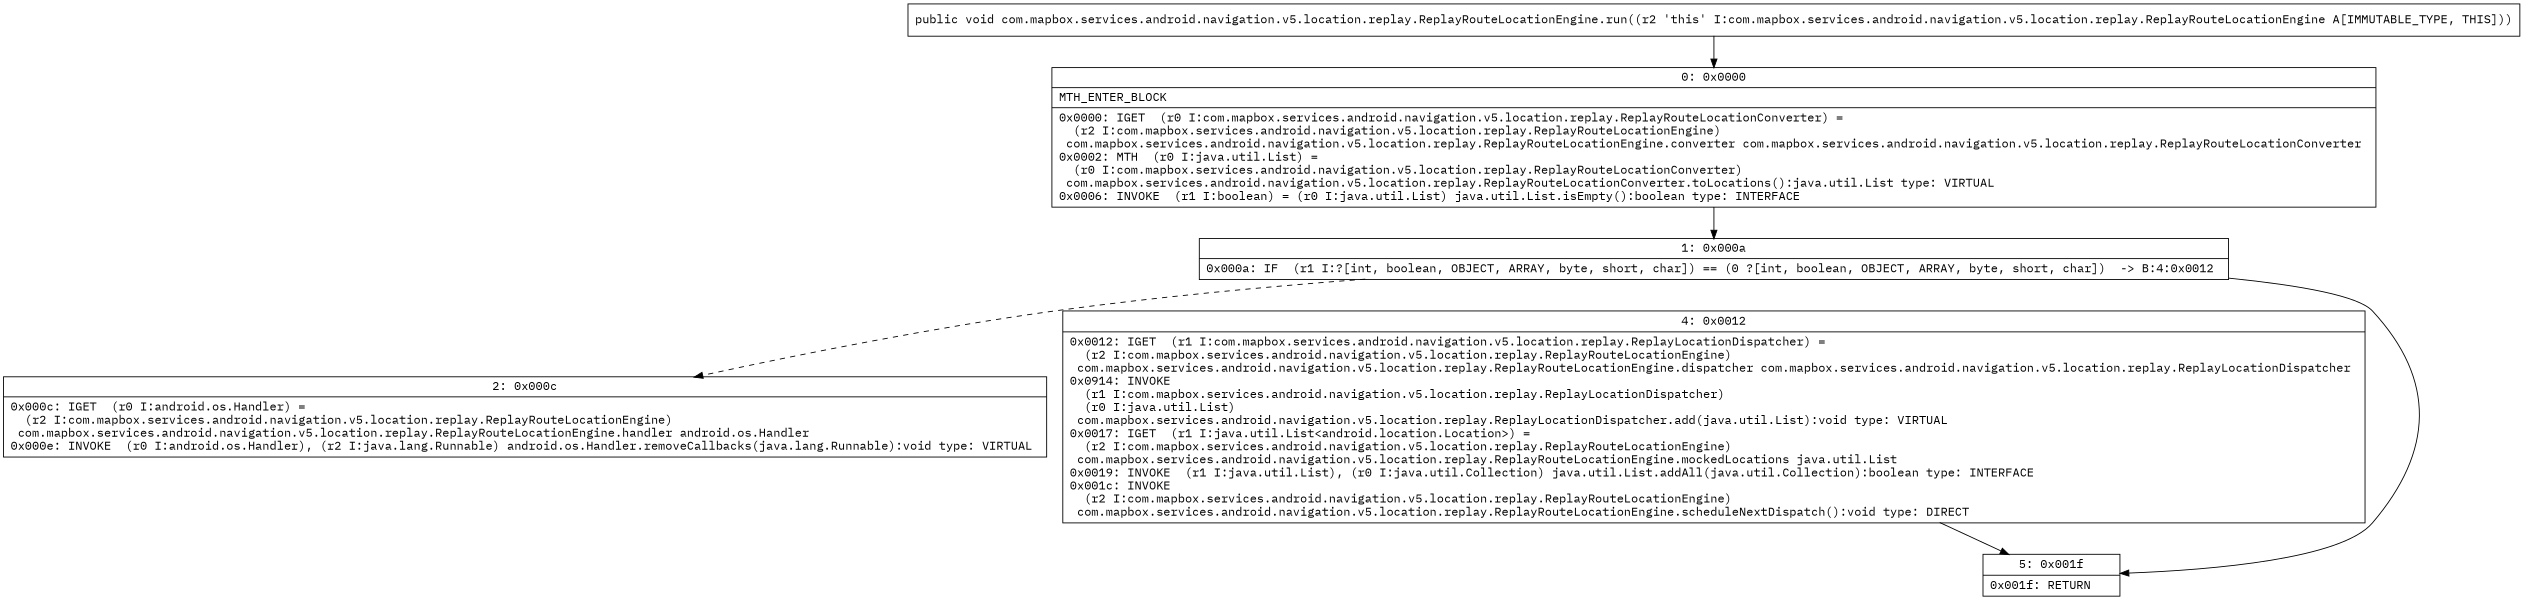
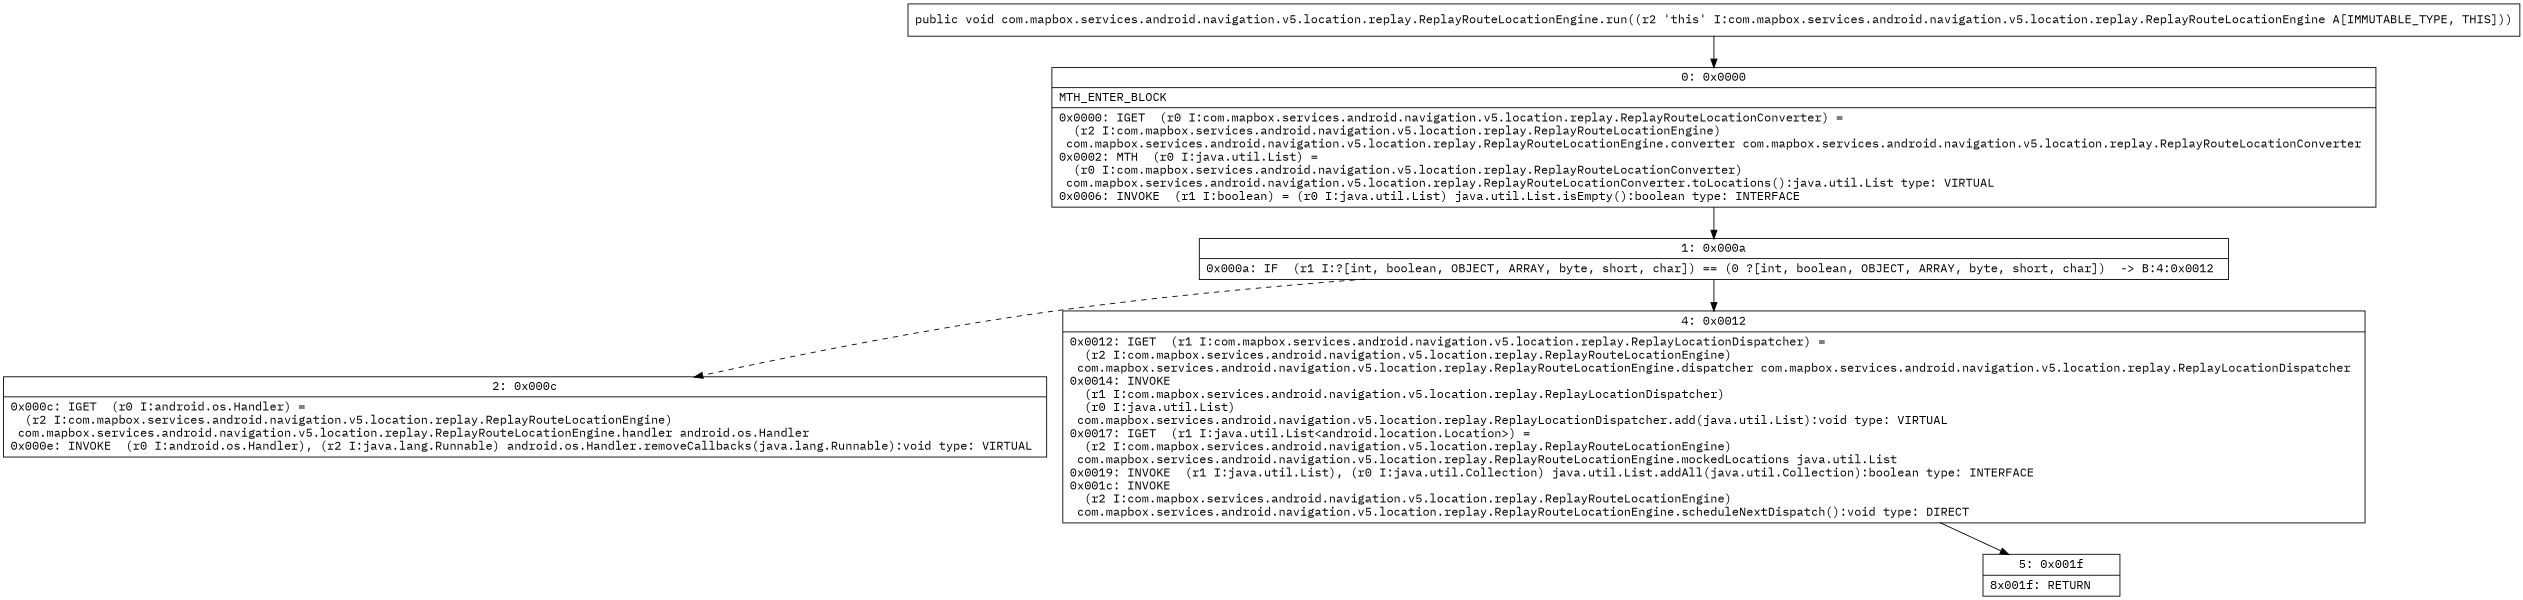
(1128, 381) -> (1128, 381)
(2408, 467) -> (1714, 291)
(2051, 585) -> (2051, 585)
